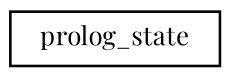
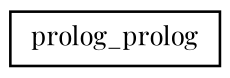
(115, 39) -> (115, 39)
